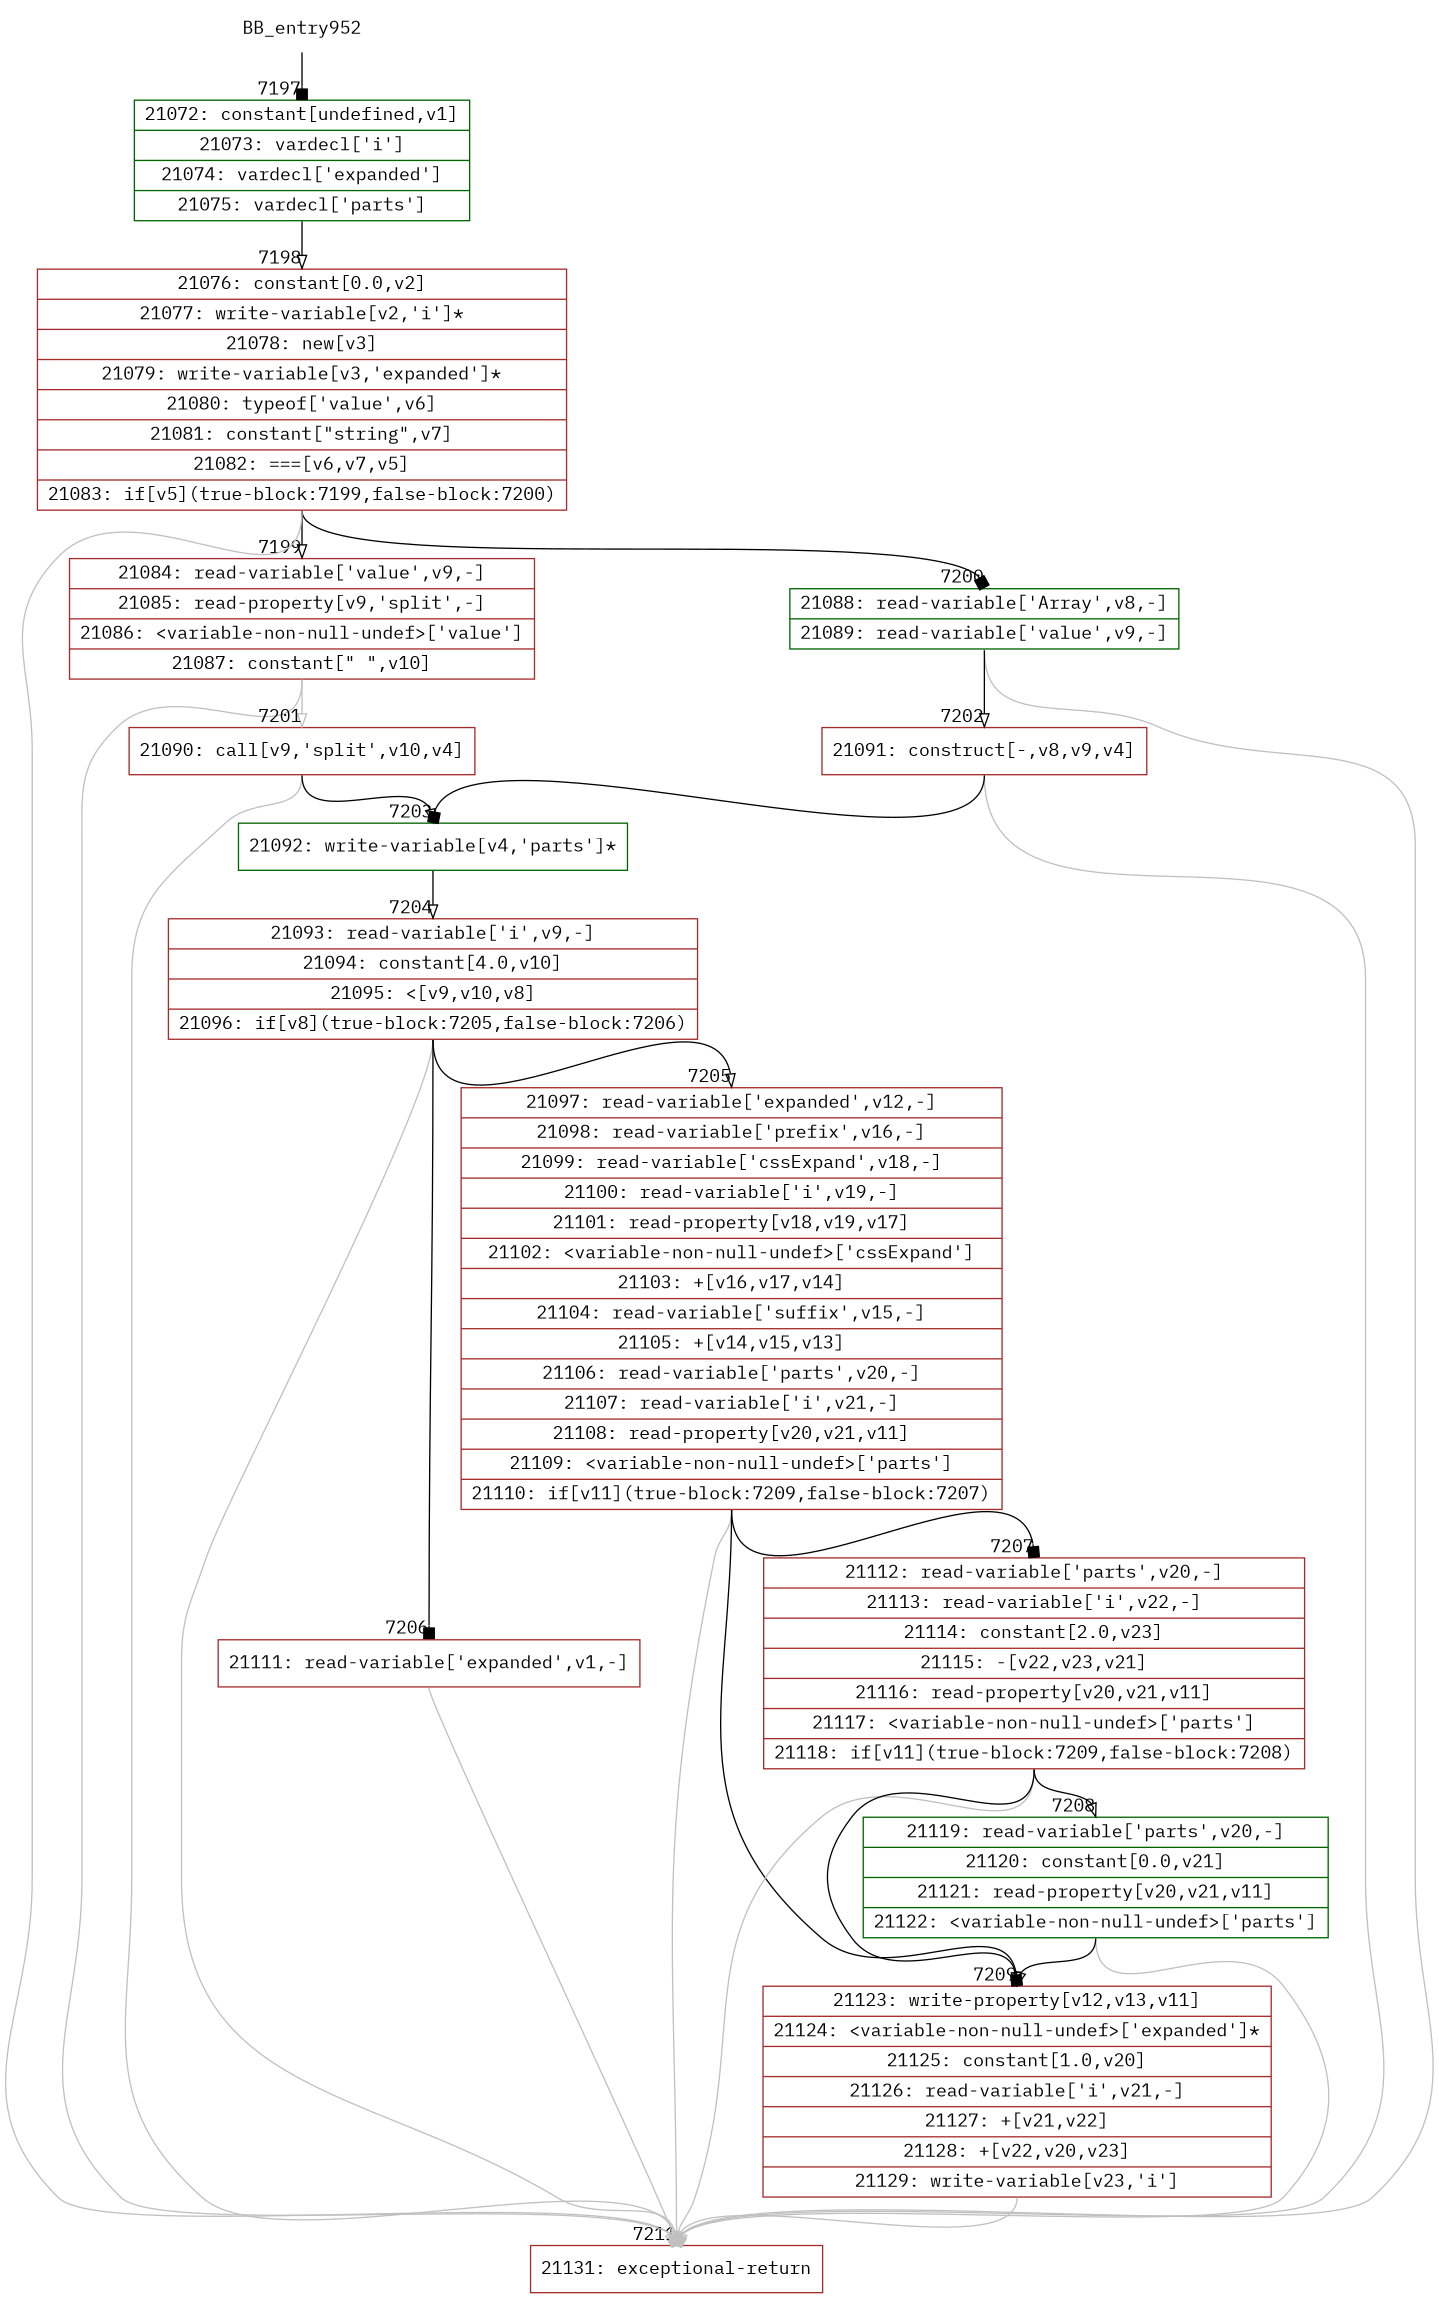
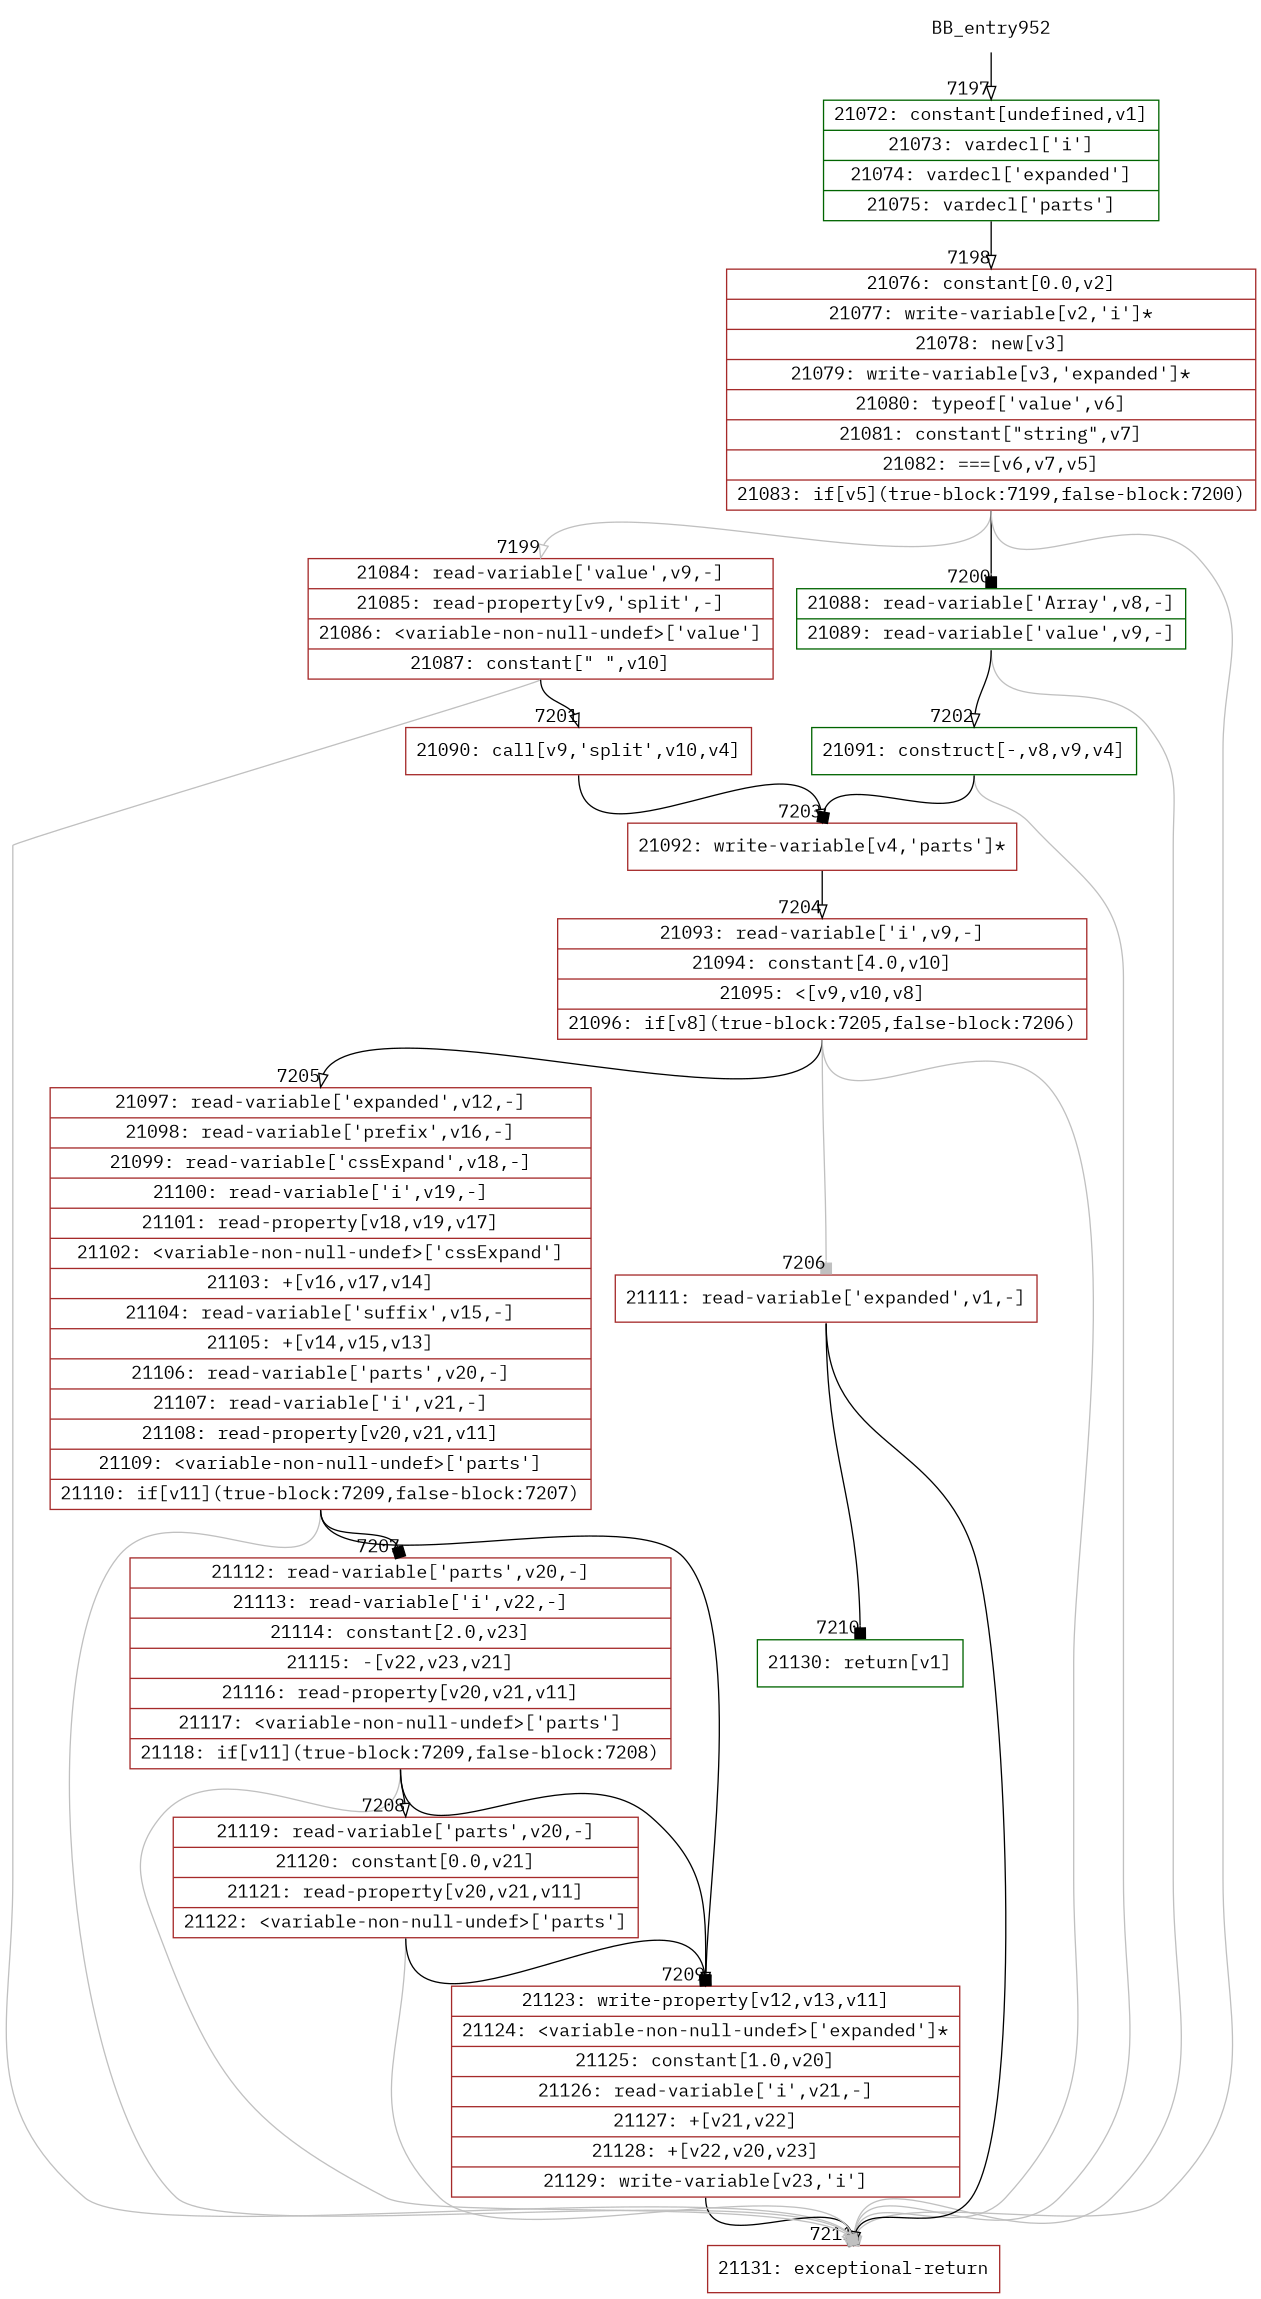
(302, 69) -> (991, 69)
(302, 528) -> (772, 535)
(302, 697) -> (554, 700)
(984, 751) -> (974, 751)
(433, 847) -> (822, 847)
(431, 1332) -> (824, 1150)
none -> (860, 1663)
(132, 1699) -> none
(744, 1842) -> (693, 1575)
(829, 1862) -> (599, 1796)
(1096, 1877) -> (406, 1877)
(550, 1960) -> (1003, 1799)
(1063, 1961) -> (549, 1964)
(853, 2222) -> (756, 2224)
